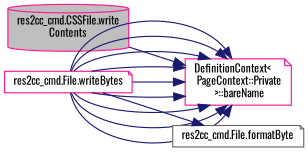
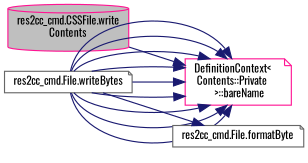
(68, 82) -> (68, 82)
(238, 82) -> (238, 82)
